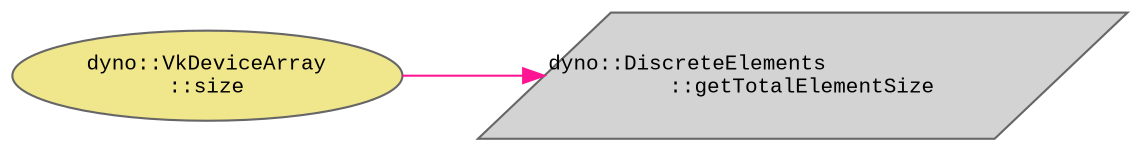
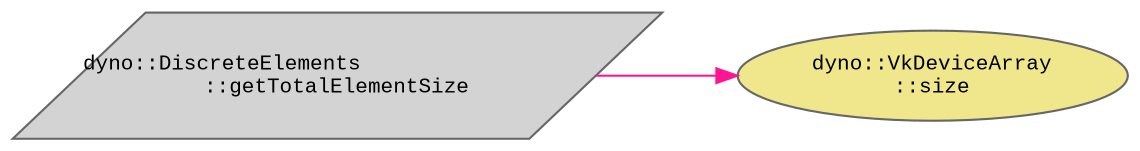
(463, 76) -> (656, 76)
